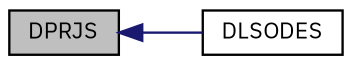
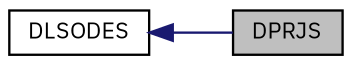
(173, 33) -> (203, 33)
